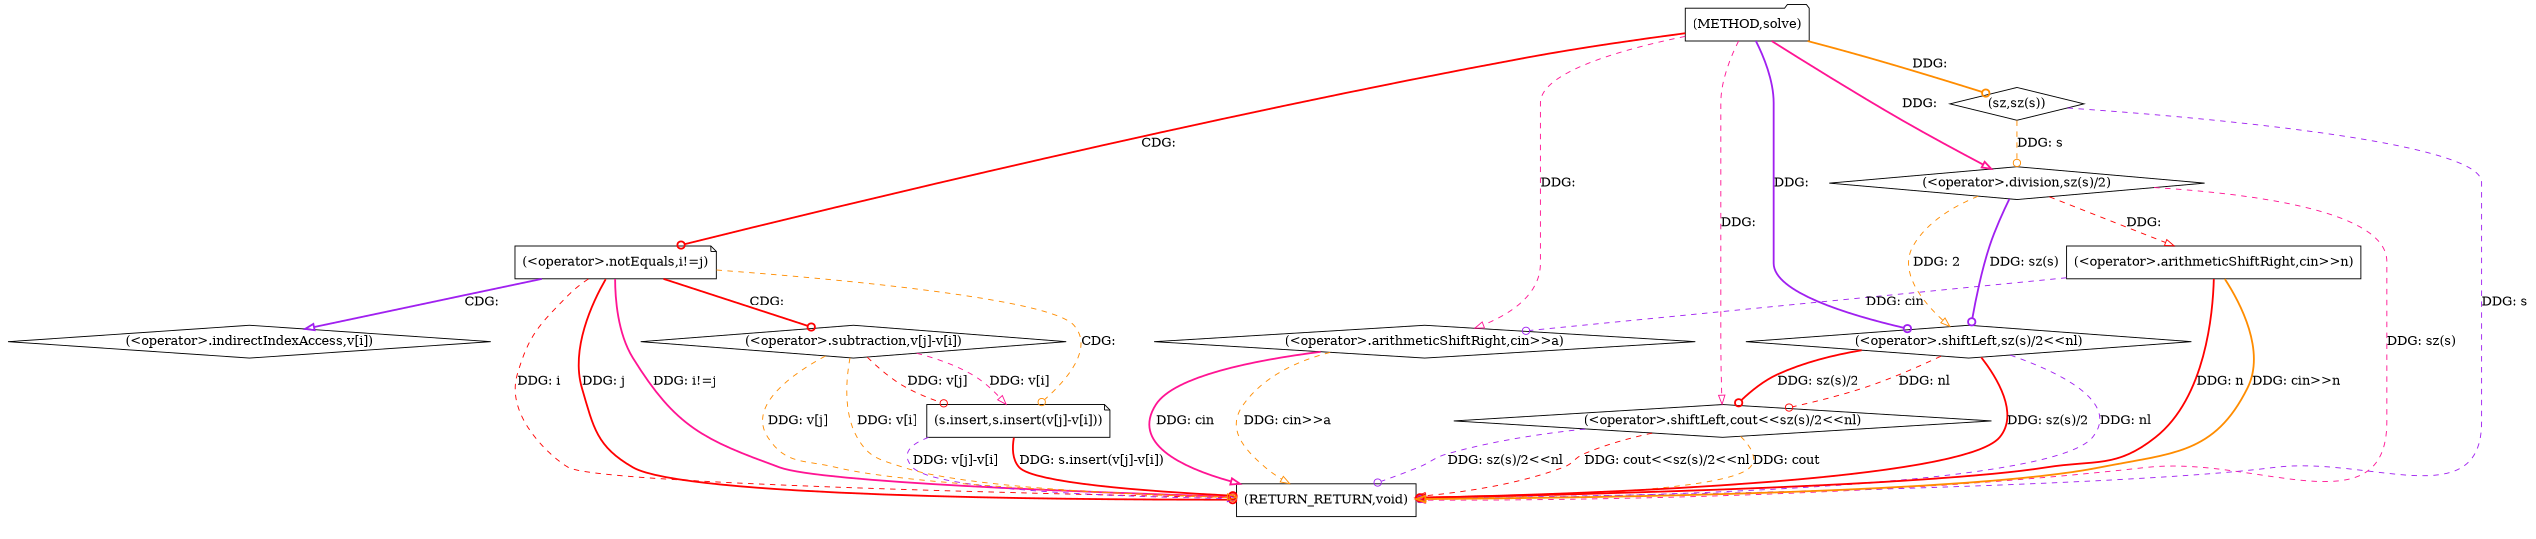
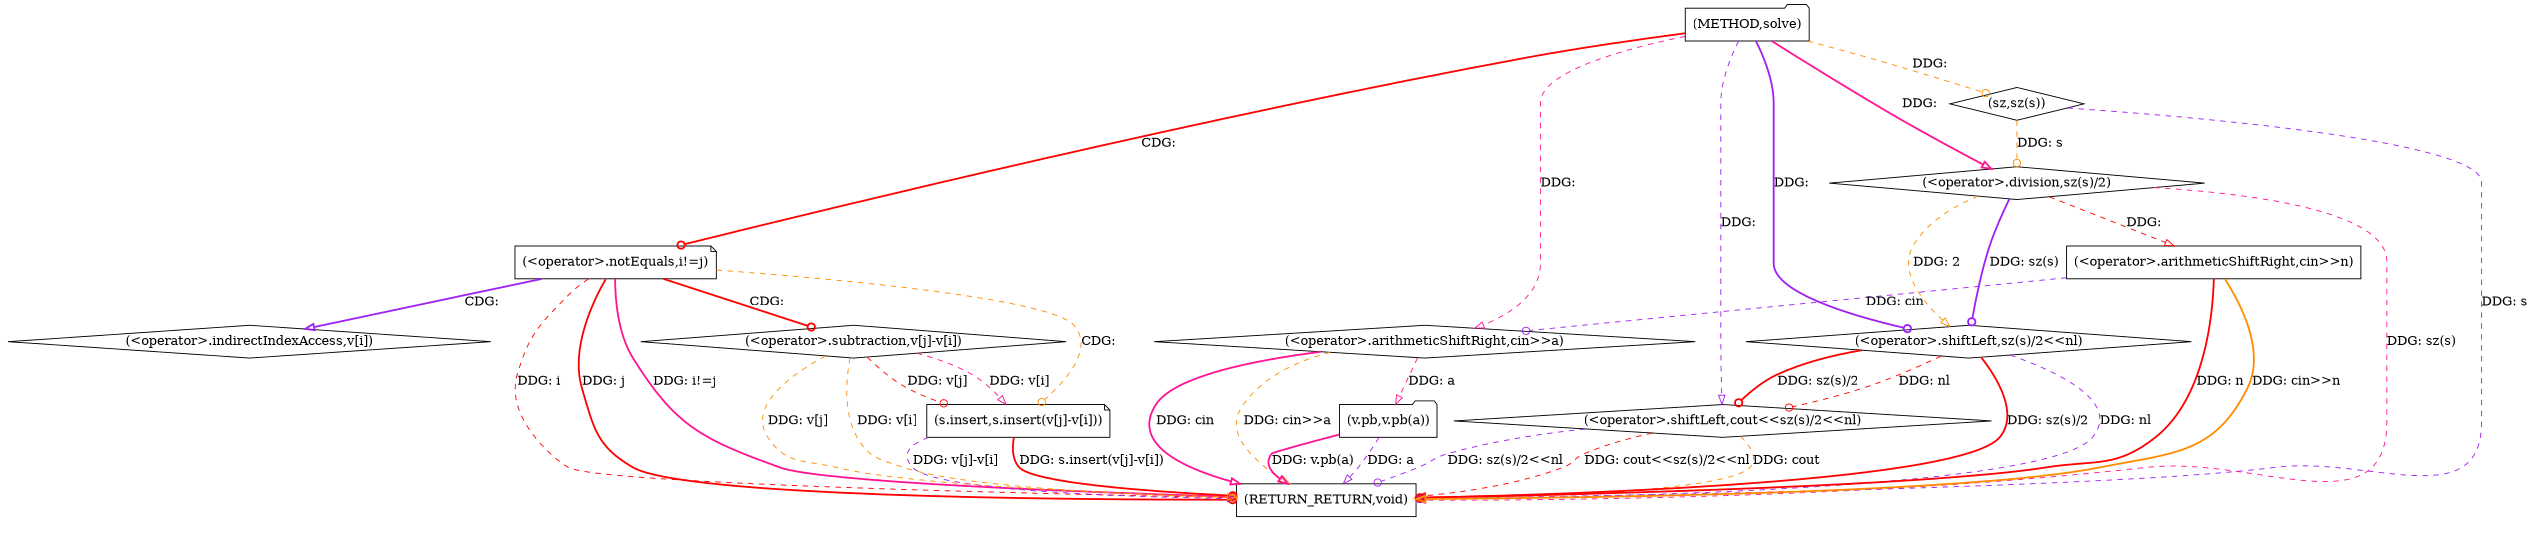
(1895, 65) -> (1895, 65)
(1721, 217) -> (1721, 217)
none -> (1388, 421)
